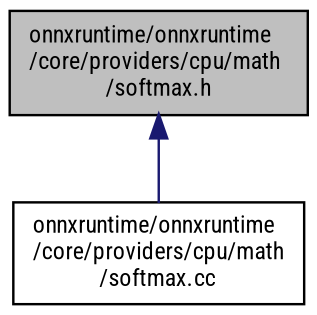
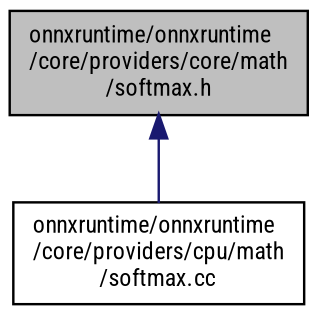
(159, 63) -> (159, 63)
